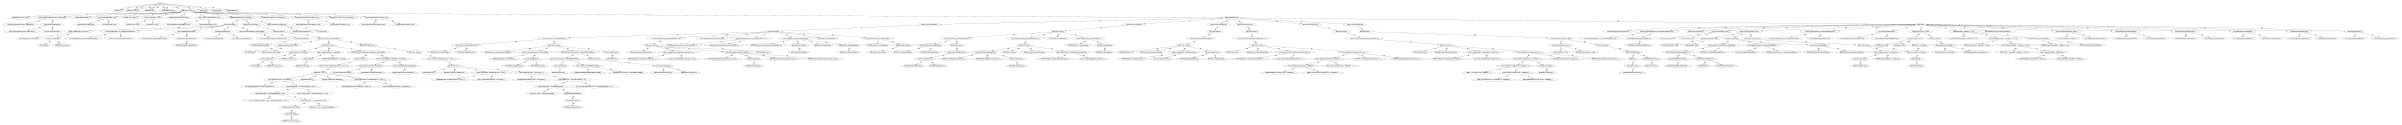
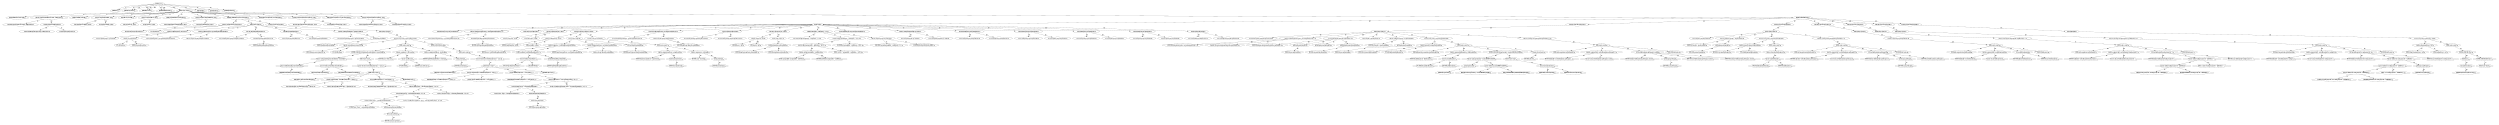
(1818, 48) -> (675, 42)
(1918, 48) -> (700, 55)
